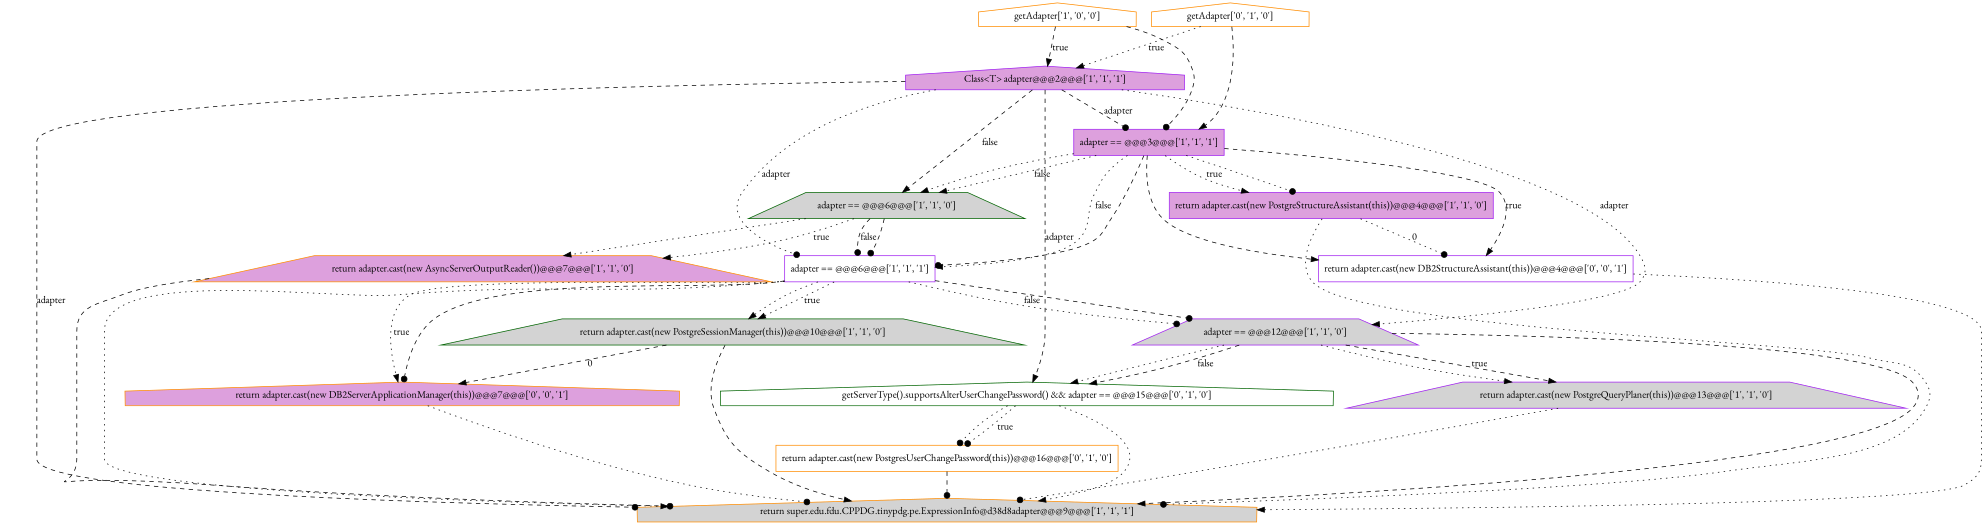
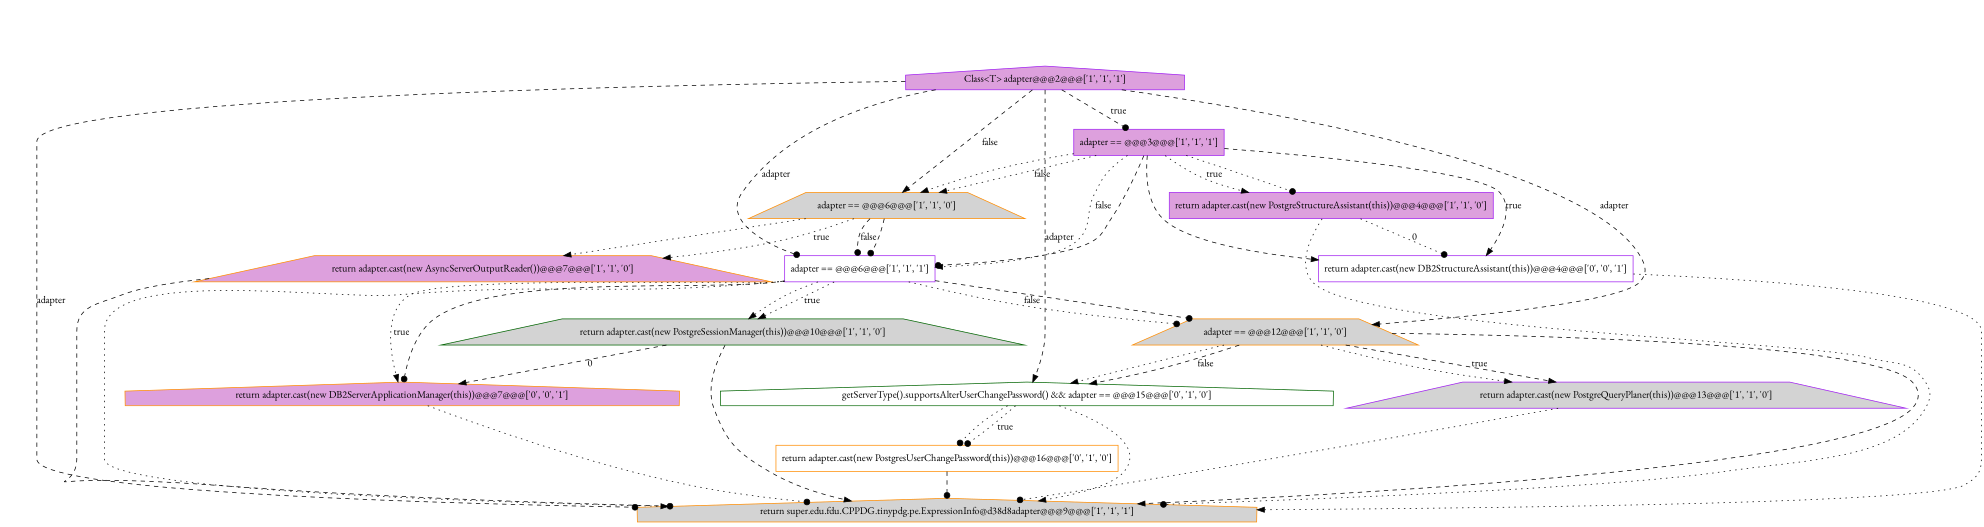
(1057, 16) -> none
(1230, 16) -> none
(1118, 111) -> (1118, 111)
(789, 147) -> (789, 147)
(1533, 185) -> (1533, 185)
(887, 206) -> (887, 206)
(1275, 332) -> (1275, 332)
